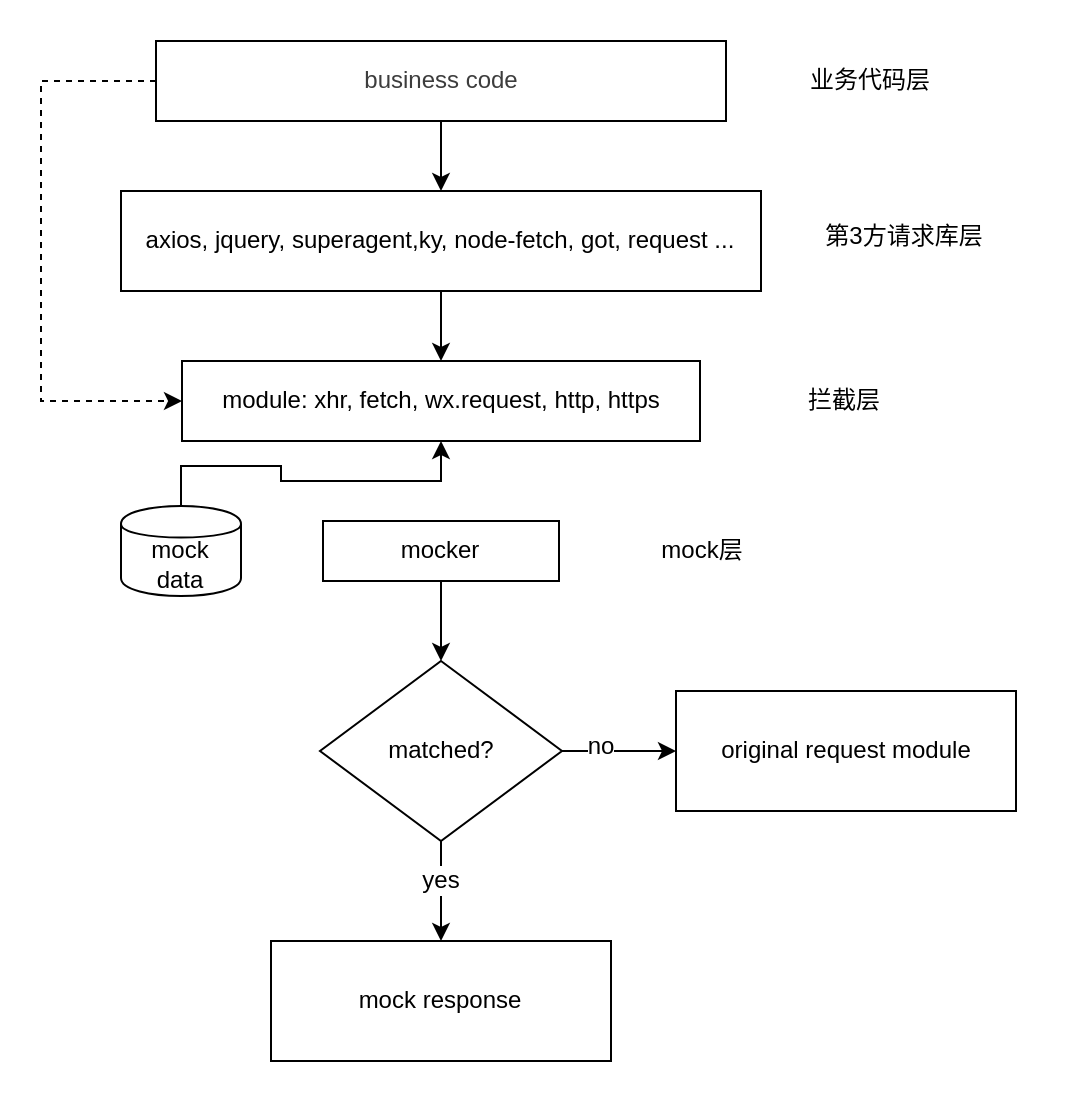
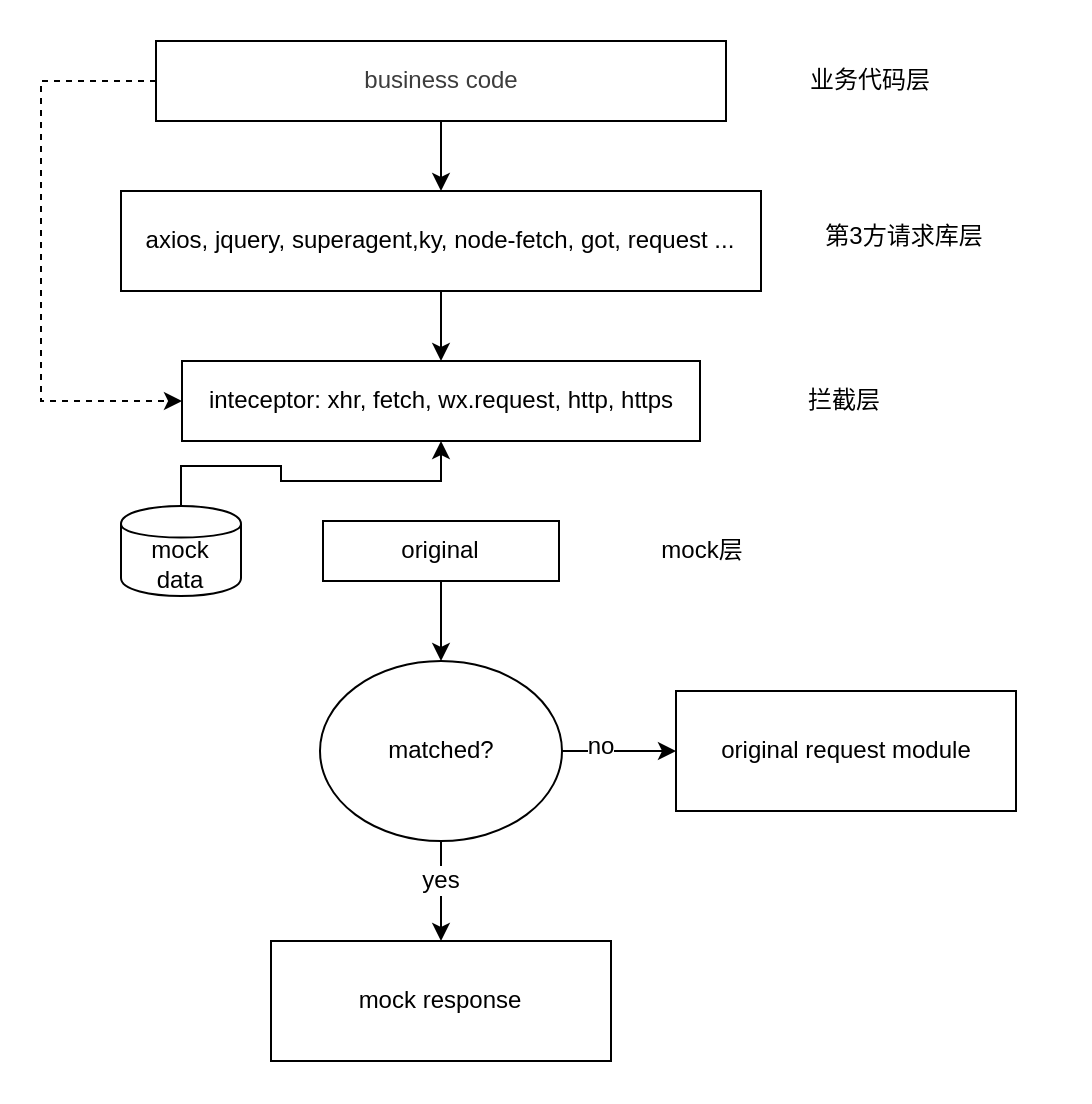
(442, 401) -> (442, 401)
(441, 551) -> (441, 551)
(441, 751) -> (441, 751)
